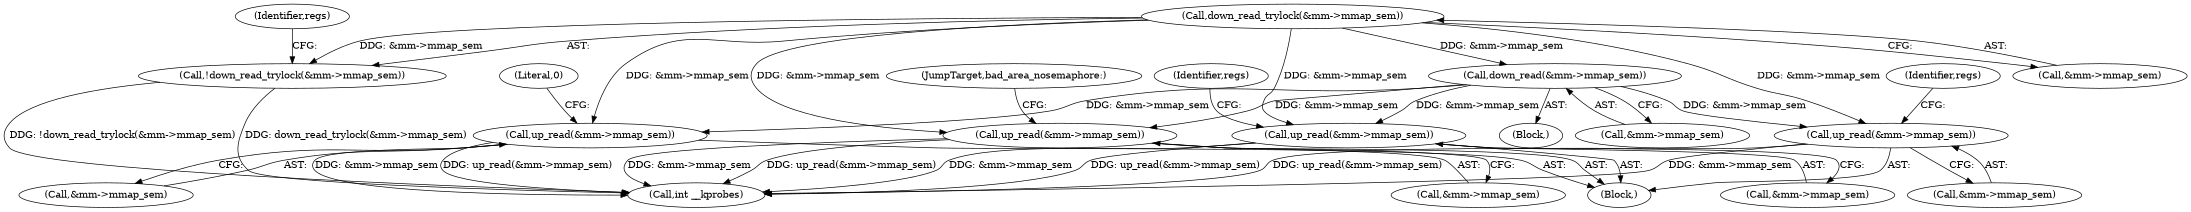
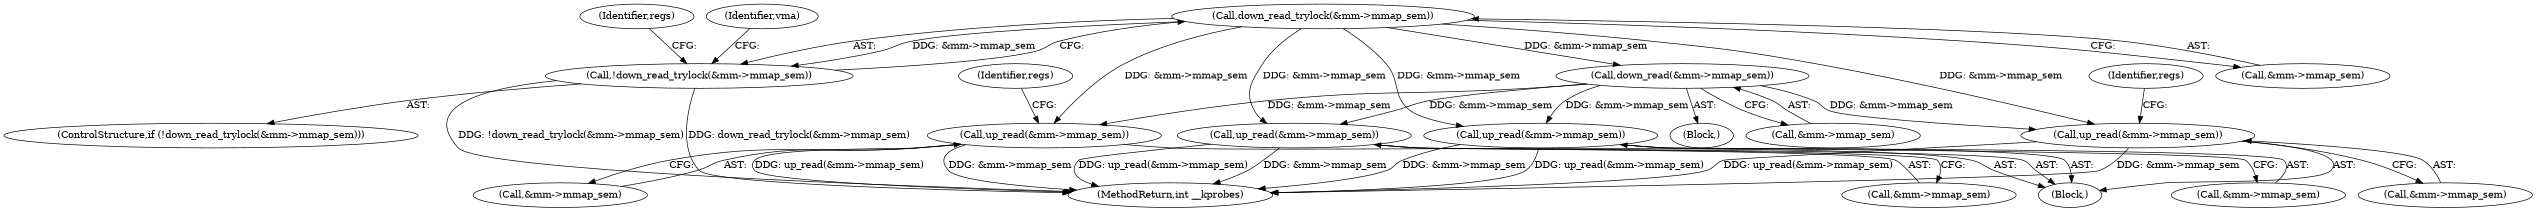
none -> (762, 16)
none -> (1008, 56)
(539, 76) -> none
(1014, 76) -> none
none -> (211, 136)
(696, 195) -> (1170, 195)
